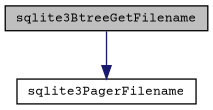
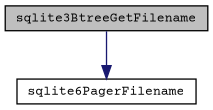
(107, 91) -> (107, 91)
